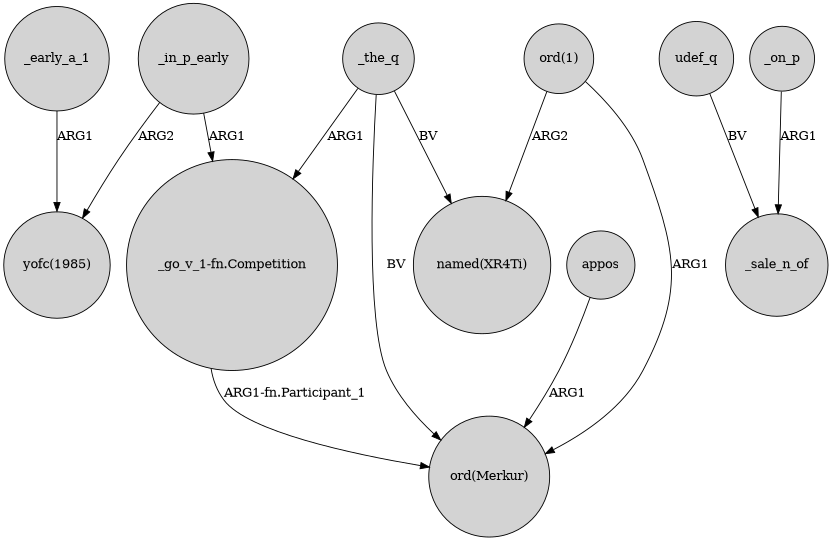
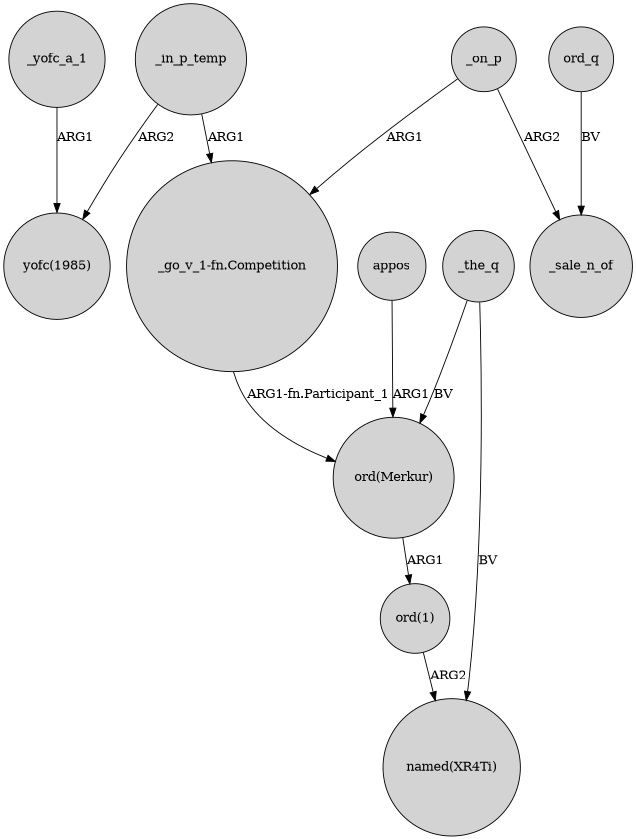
(57, 59) -> (57, 59)
(194, 59) -> (191, 59)
(696, 59) -> (581, 59)
(328, 130) -> (386, 132)
(799, 137) -> (542, 138)
(671, 277) -> (406, 556)
